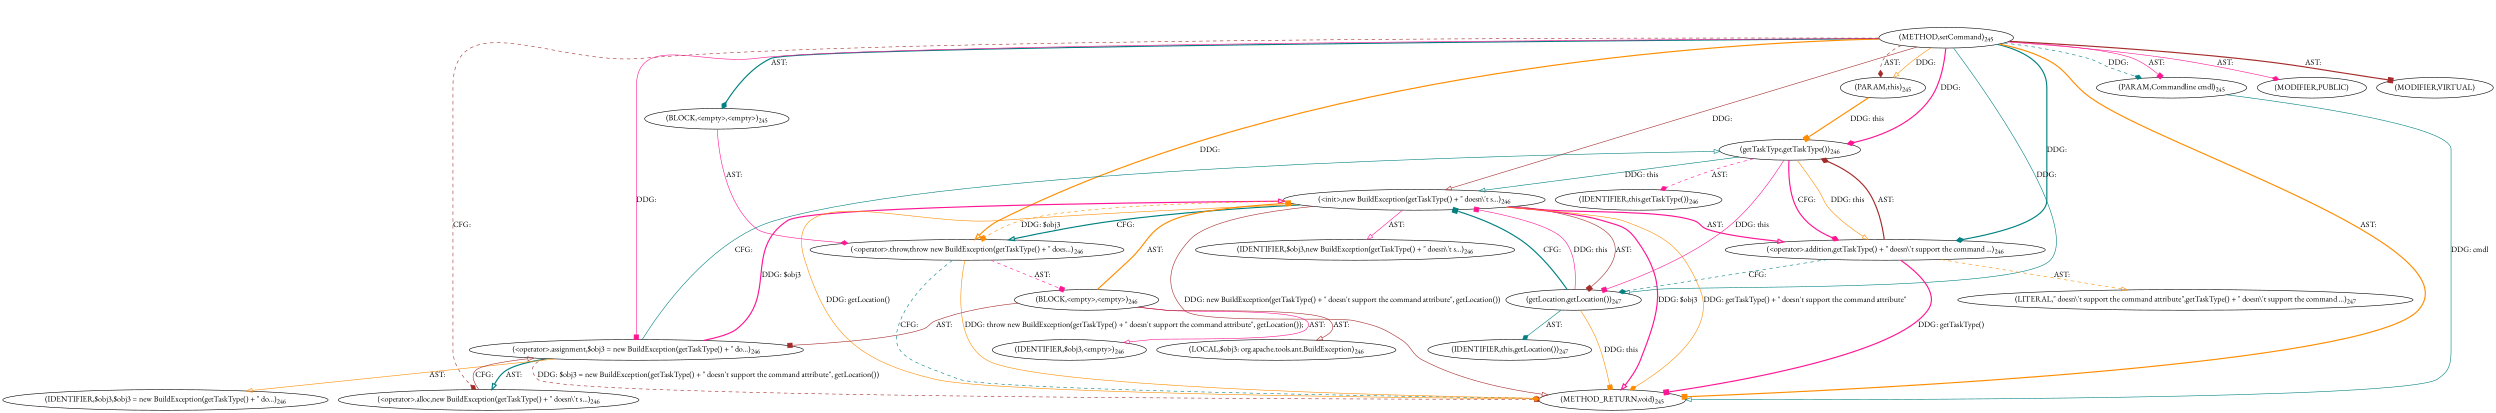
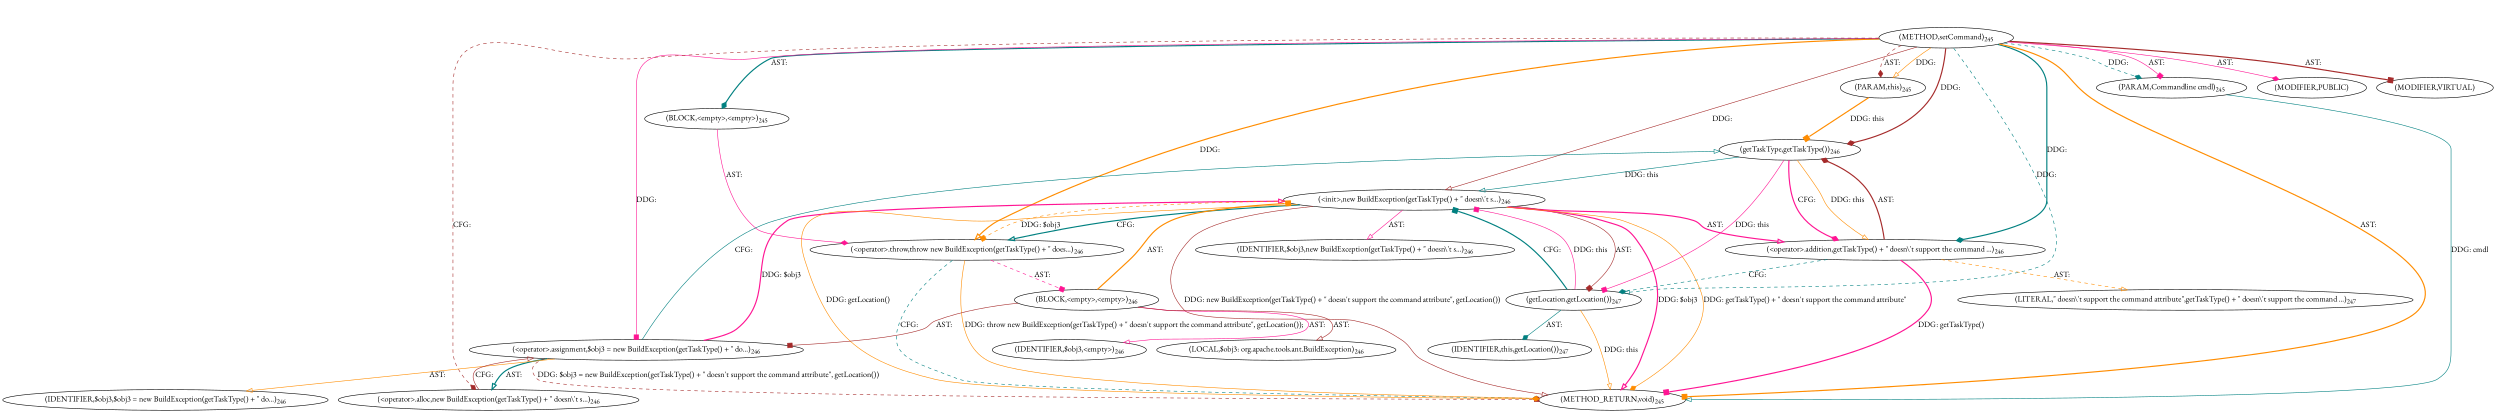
(1918, 112) -> (1918, 112)
(1639, 200) -> none
(1961, 280) -> (1961, 280)
(1599, 345) -> (1599, 345)
